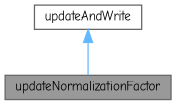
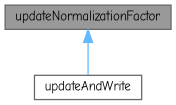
(88, 59) -> (88, 59)
